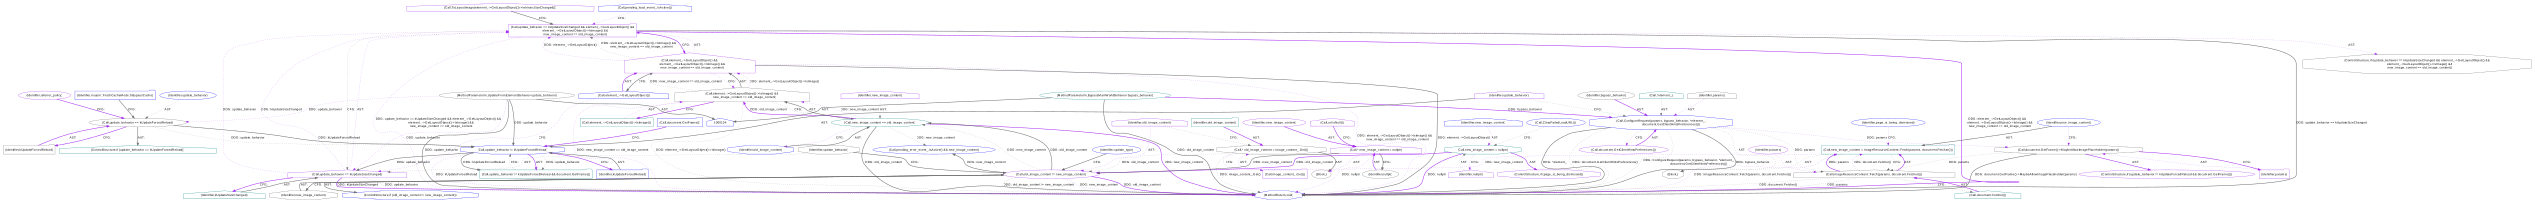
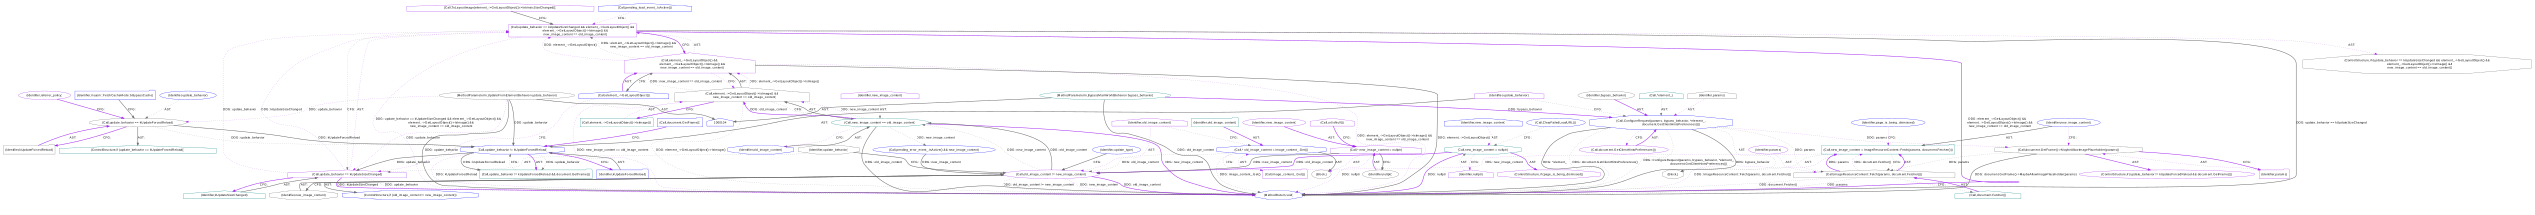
(1271, 150) -> (1271, 150)
(978, 169) -> (954, 172)
